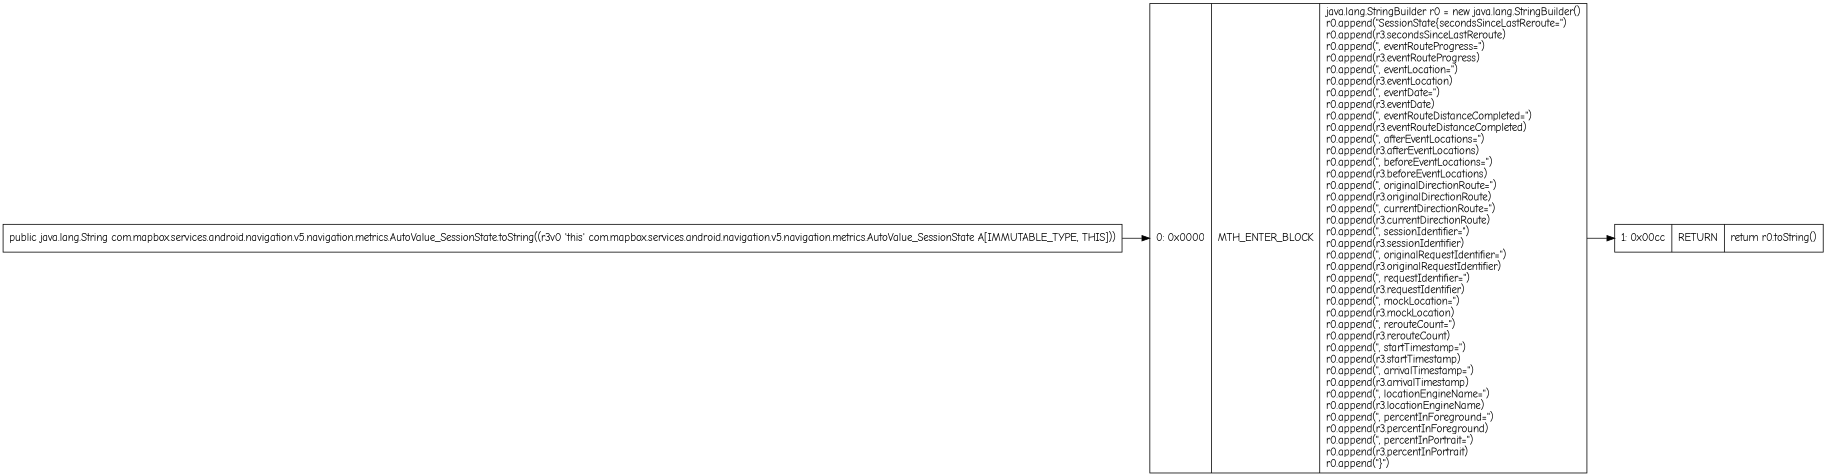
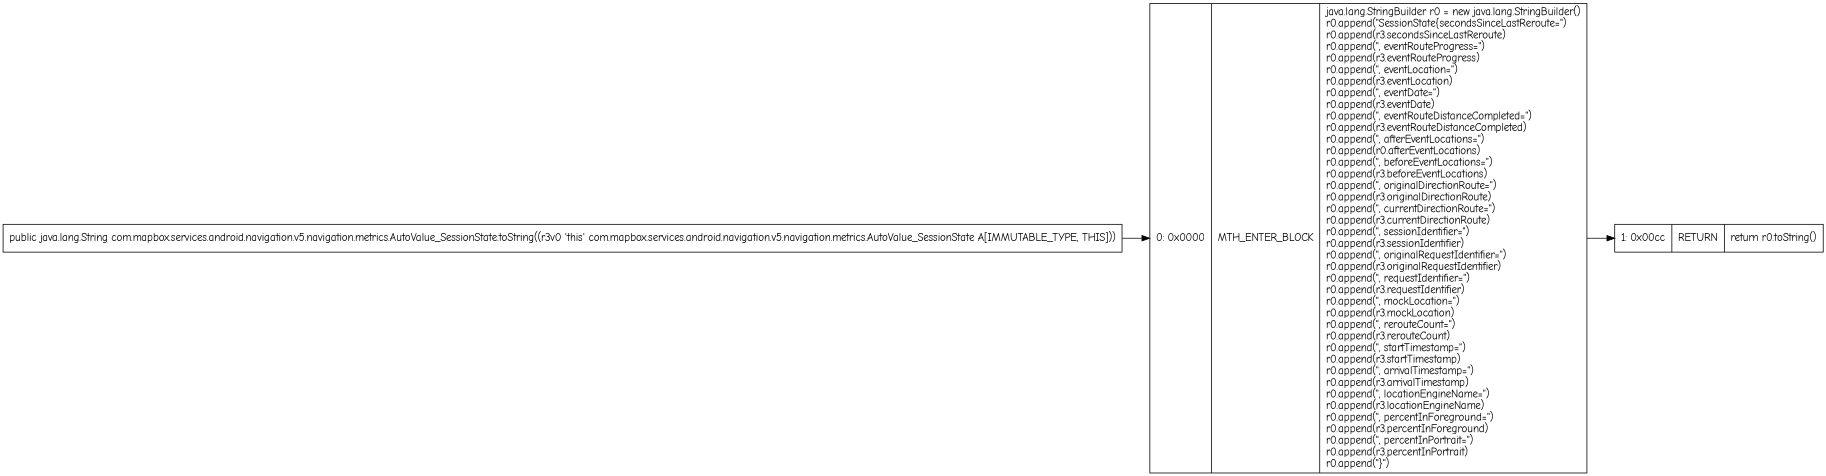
(1403, 151) -> (1403, 151)
